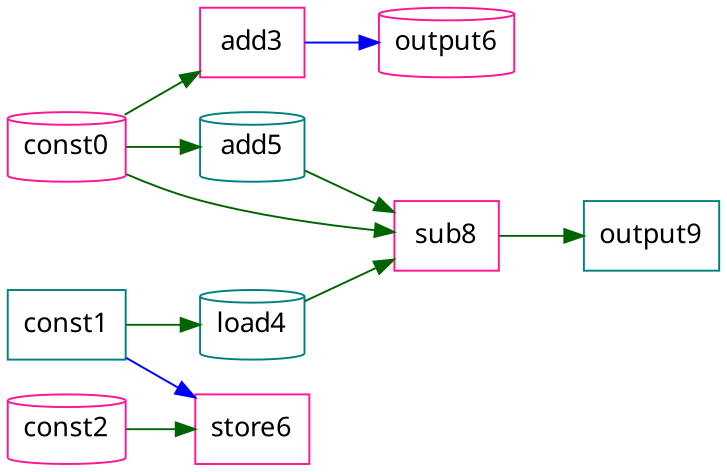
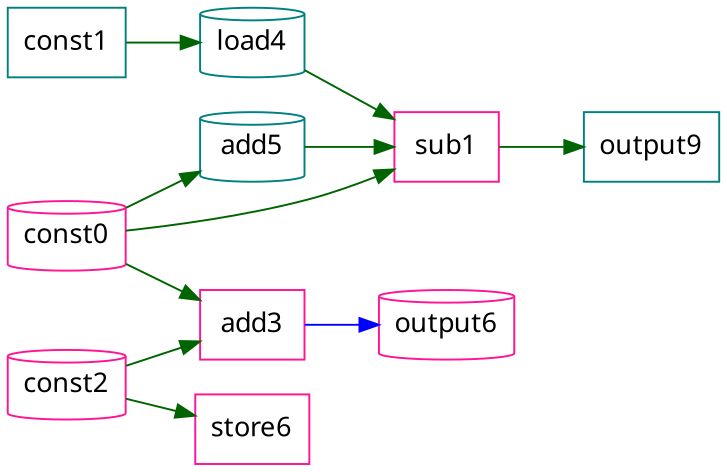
(447, 236) -> (447, 147)
none -> (154, 357)
(152, 373) -> none
